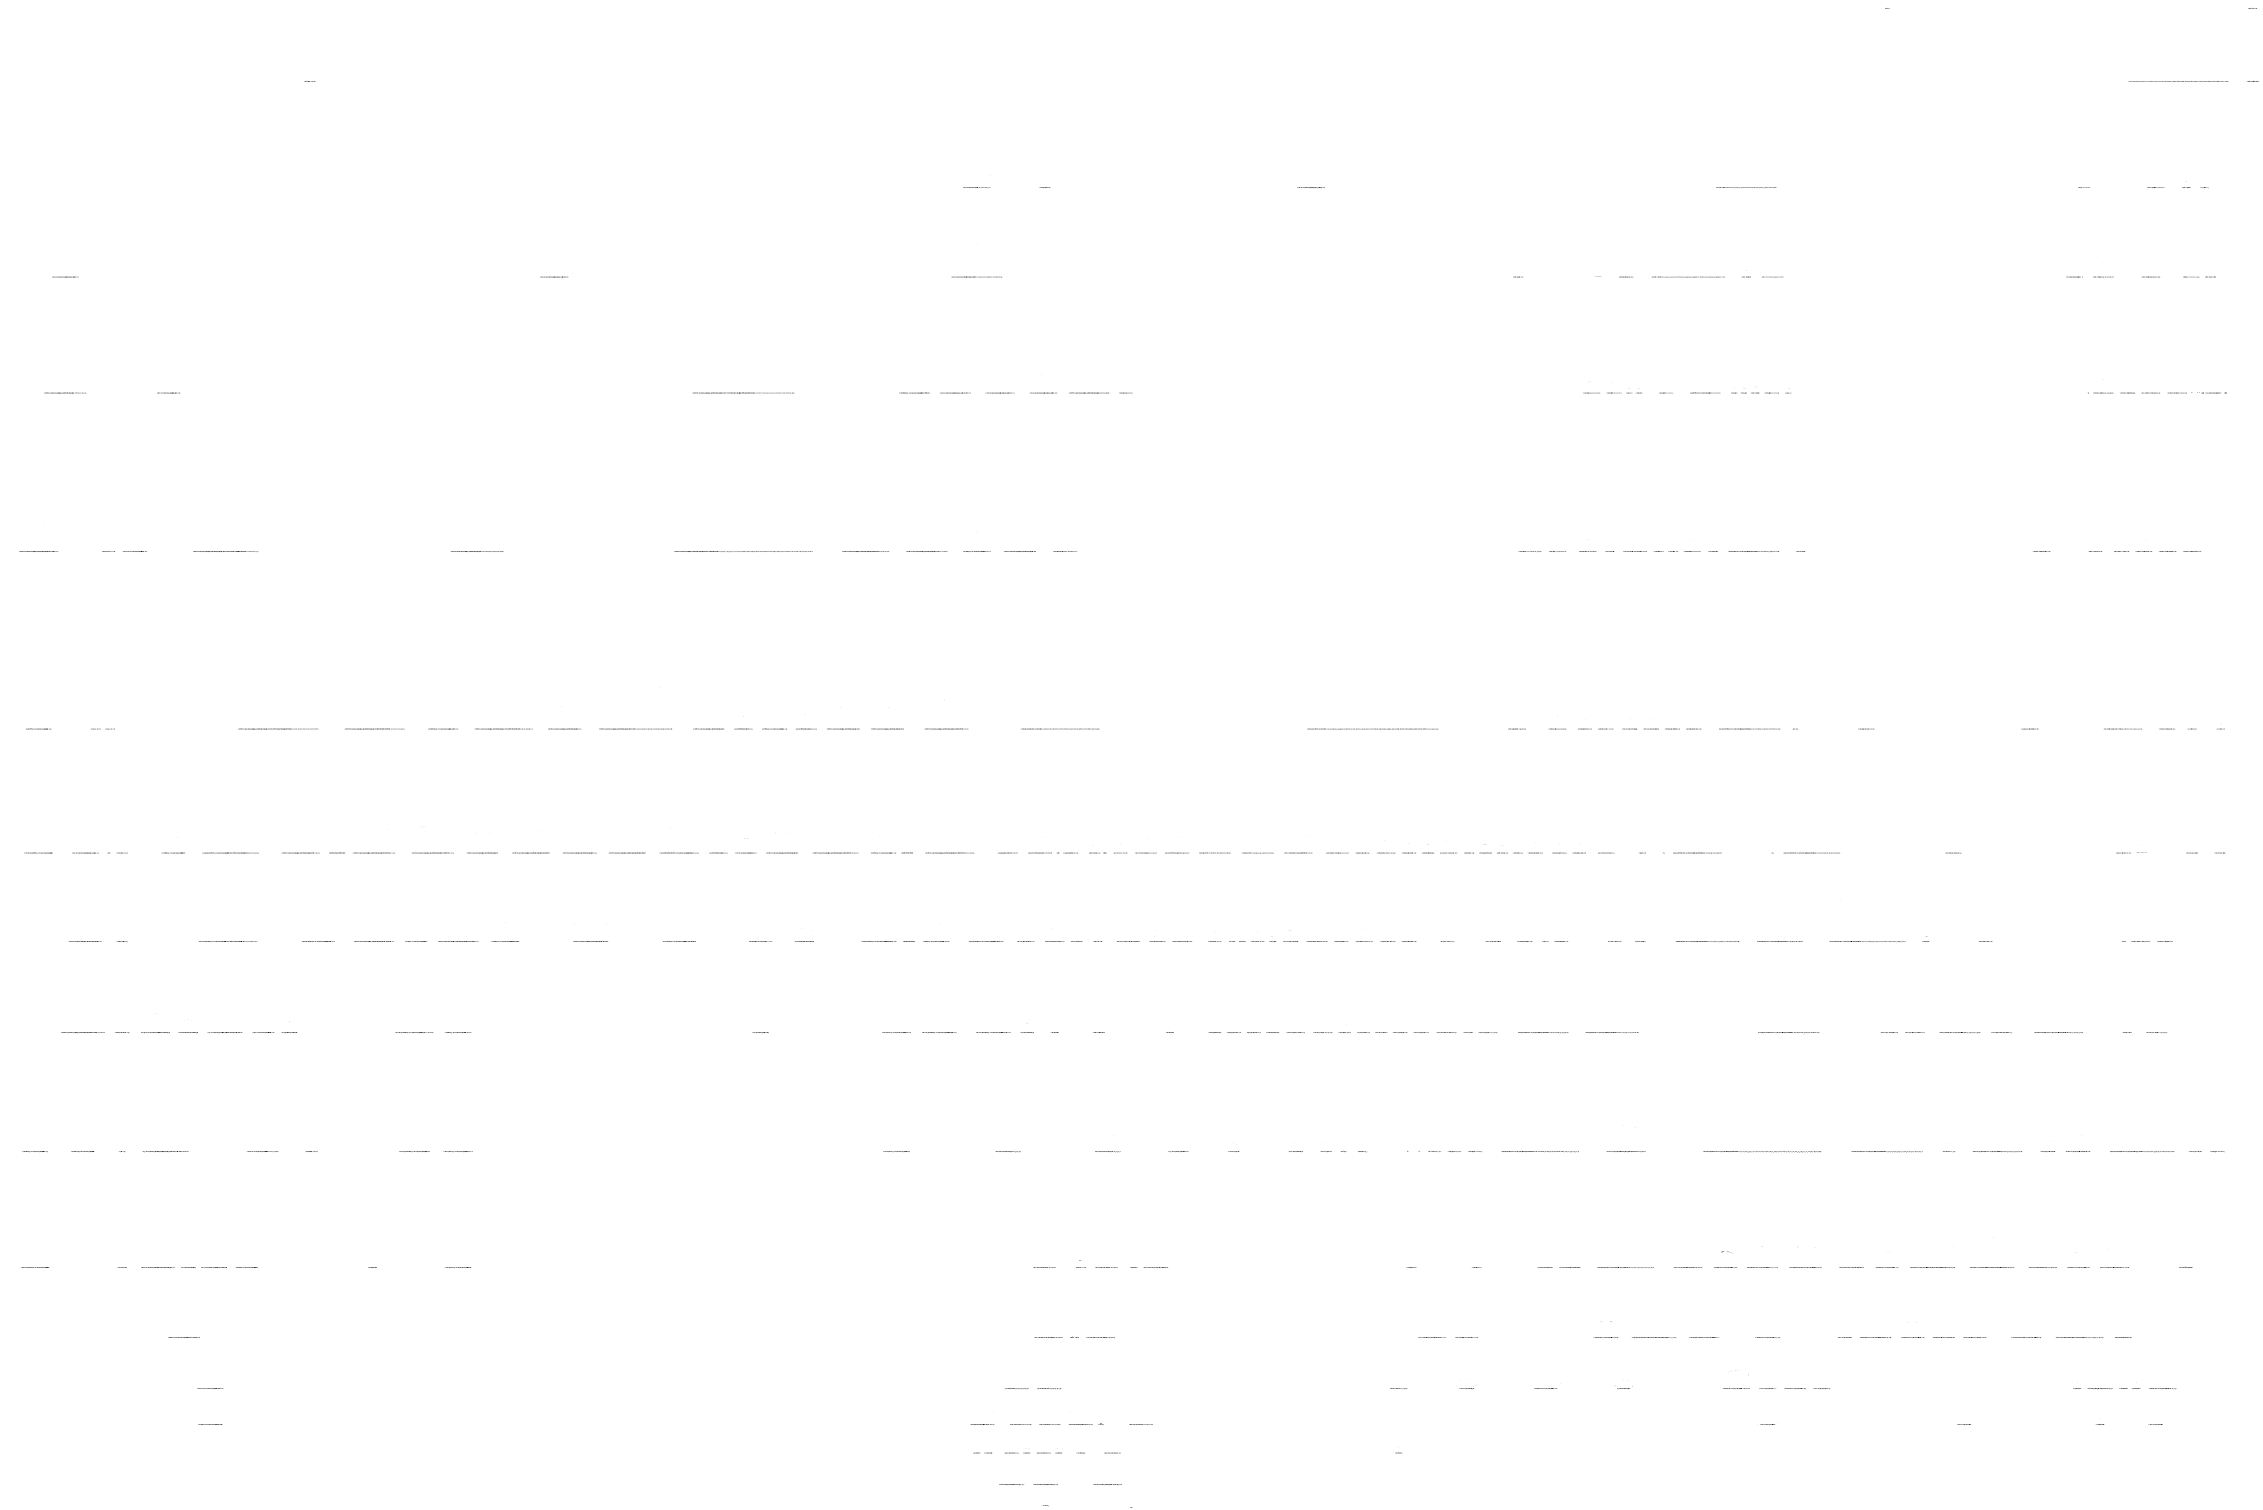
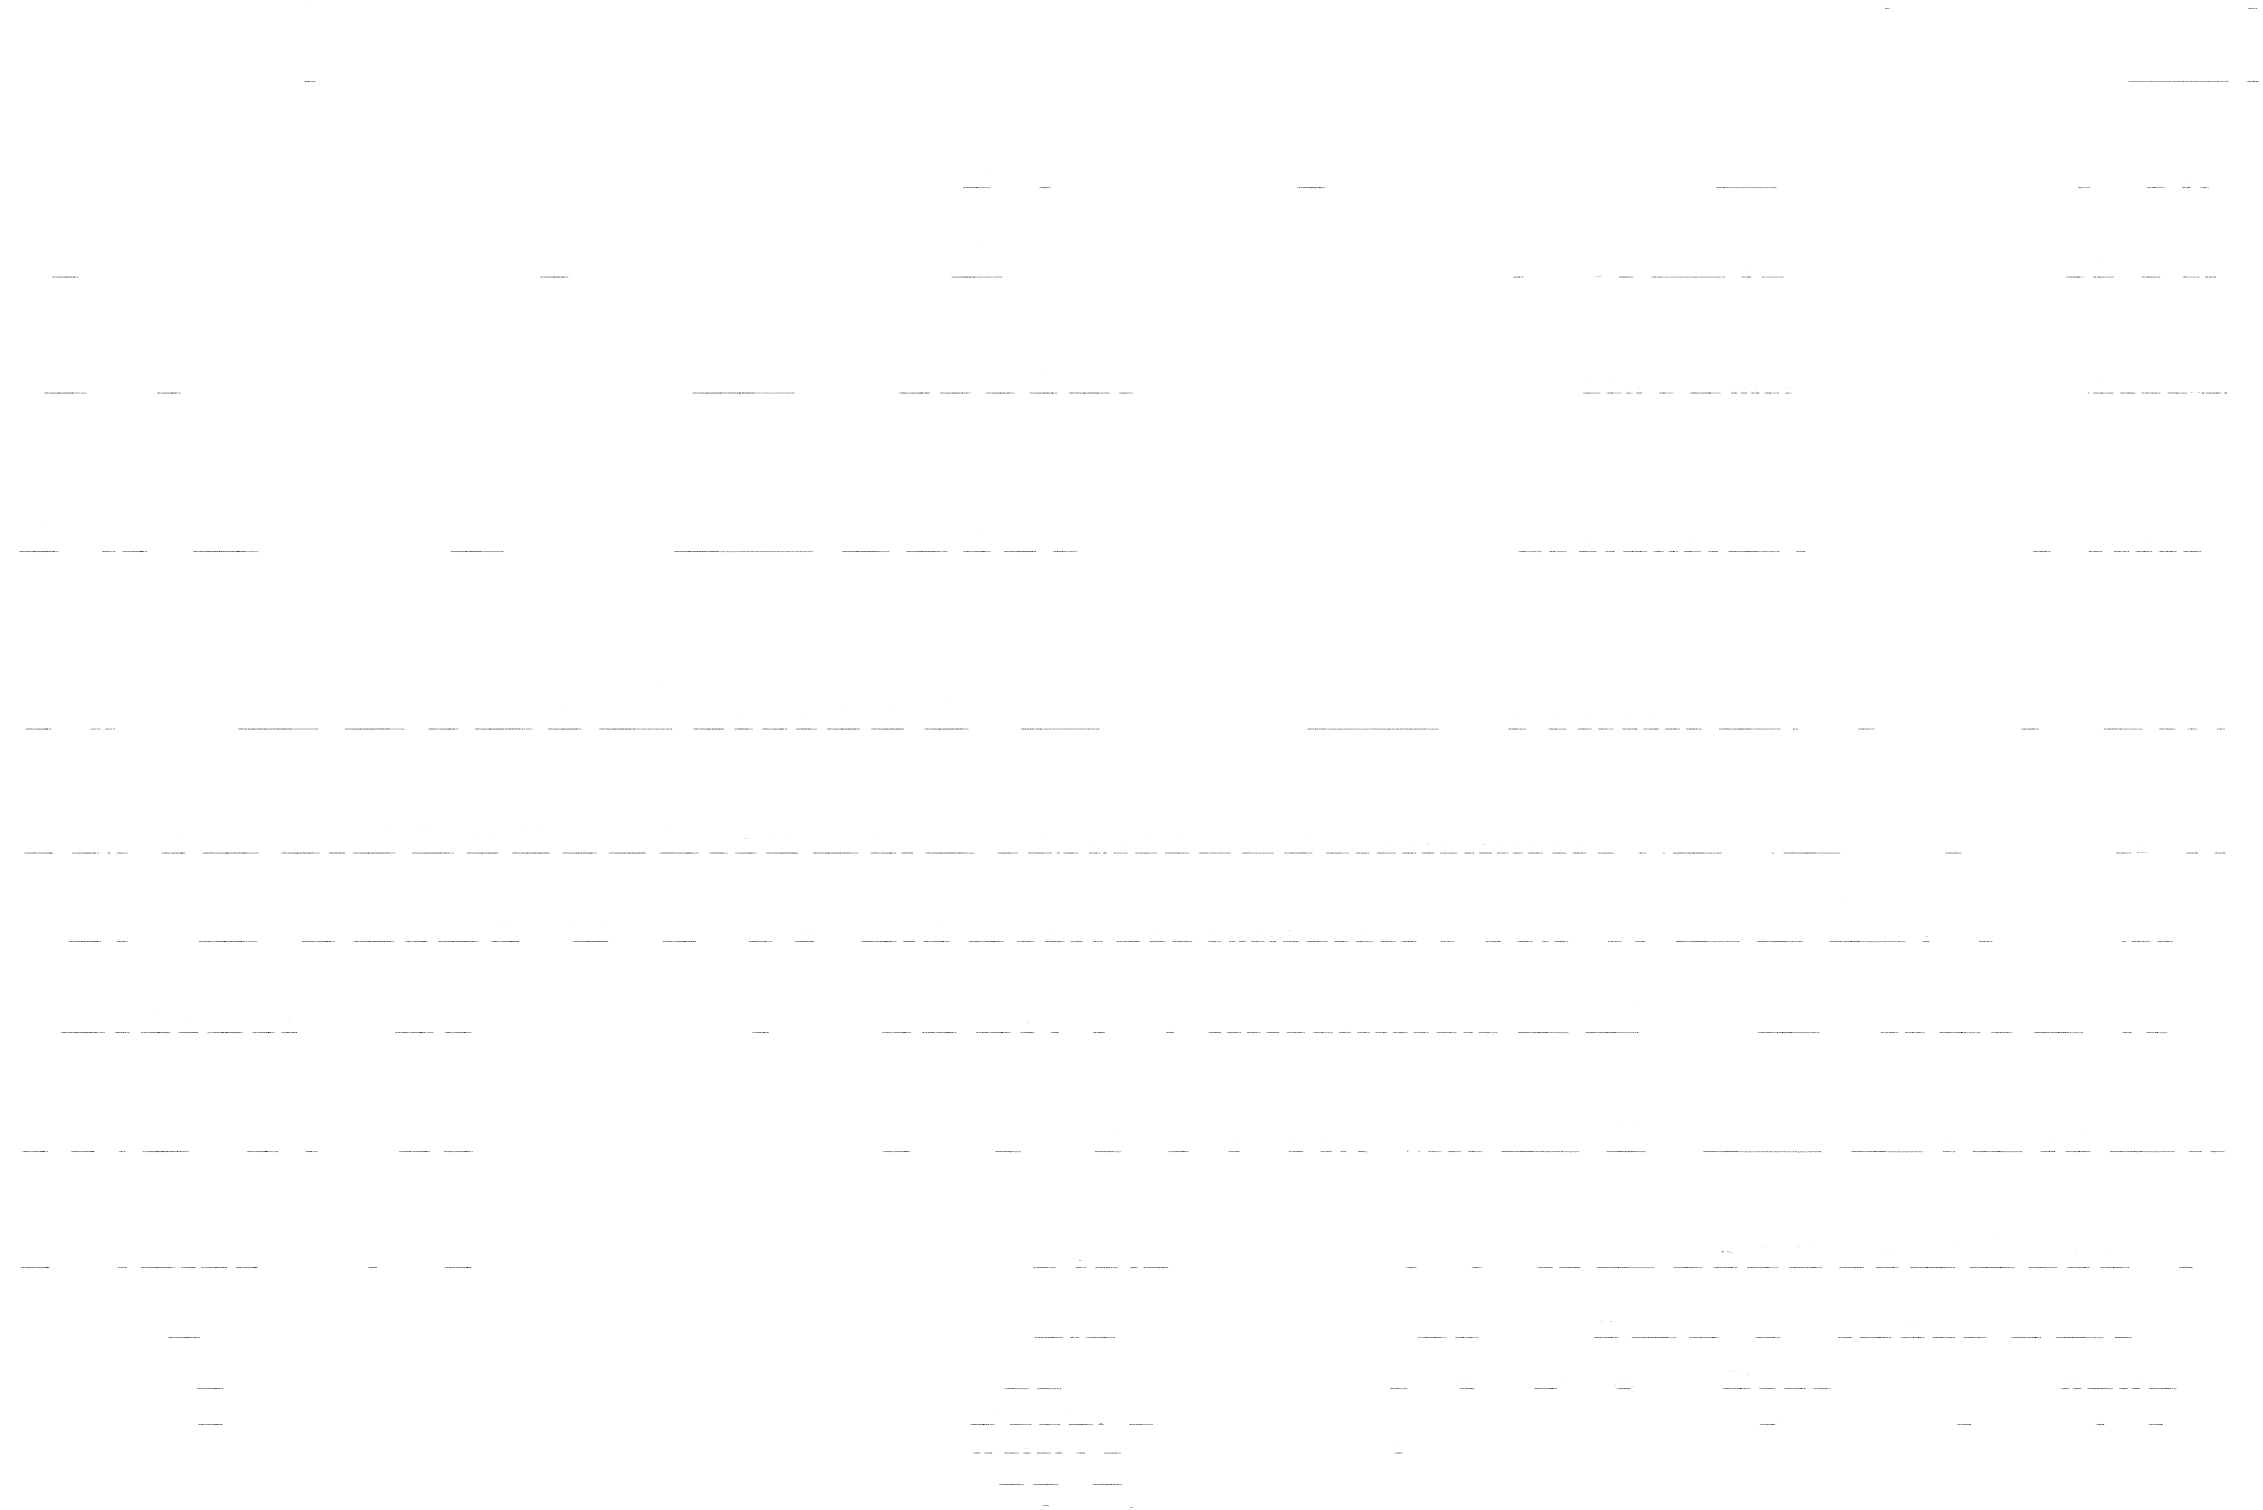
none -> (2065, 1389)
